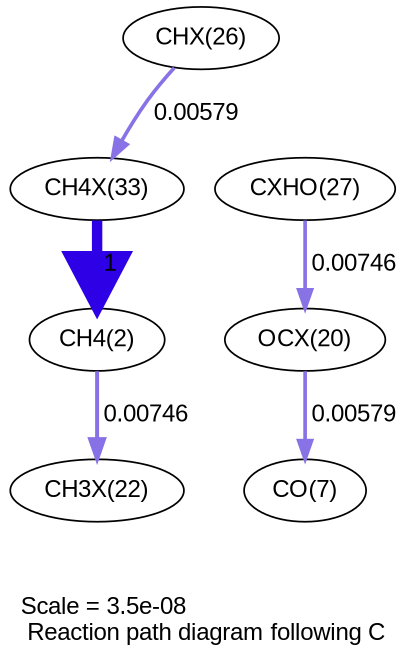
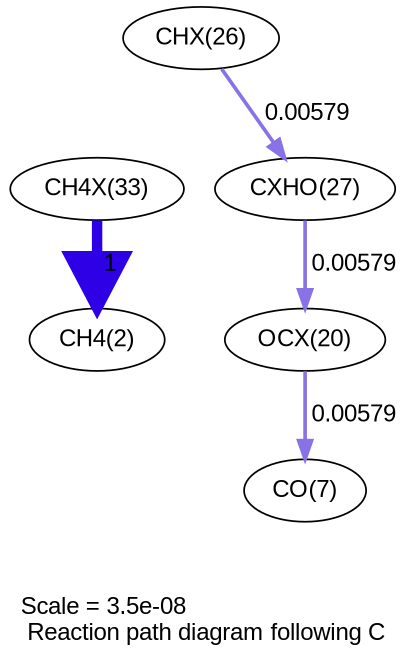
(146, 103) -> (248, 106)
(351, 264) -> (351, 264)
(97, 491) -> none
